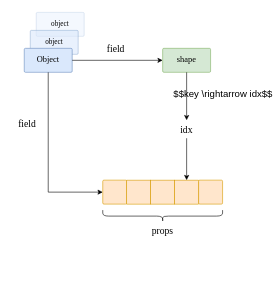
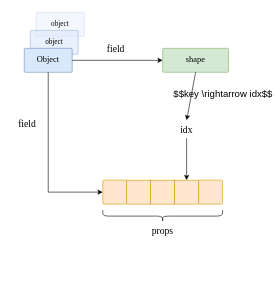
(187, 60) -> (196, 60)
